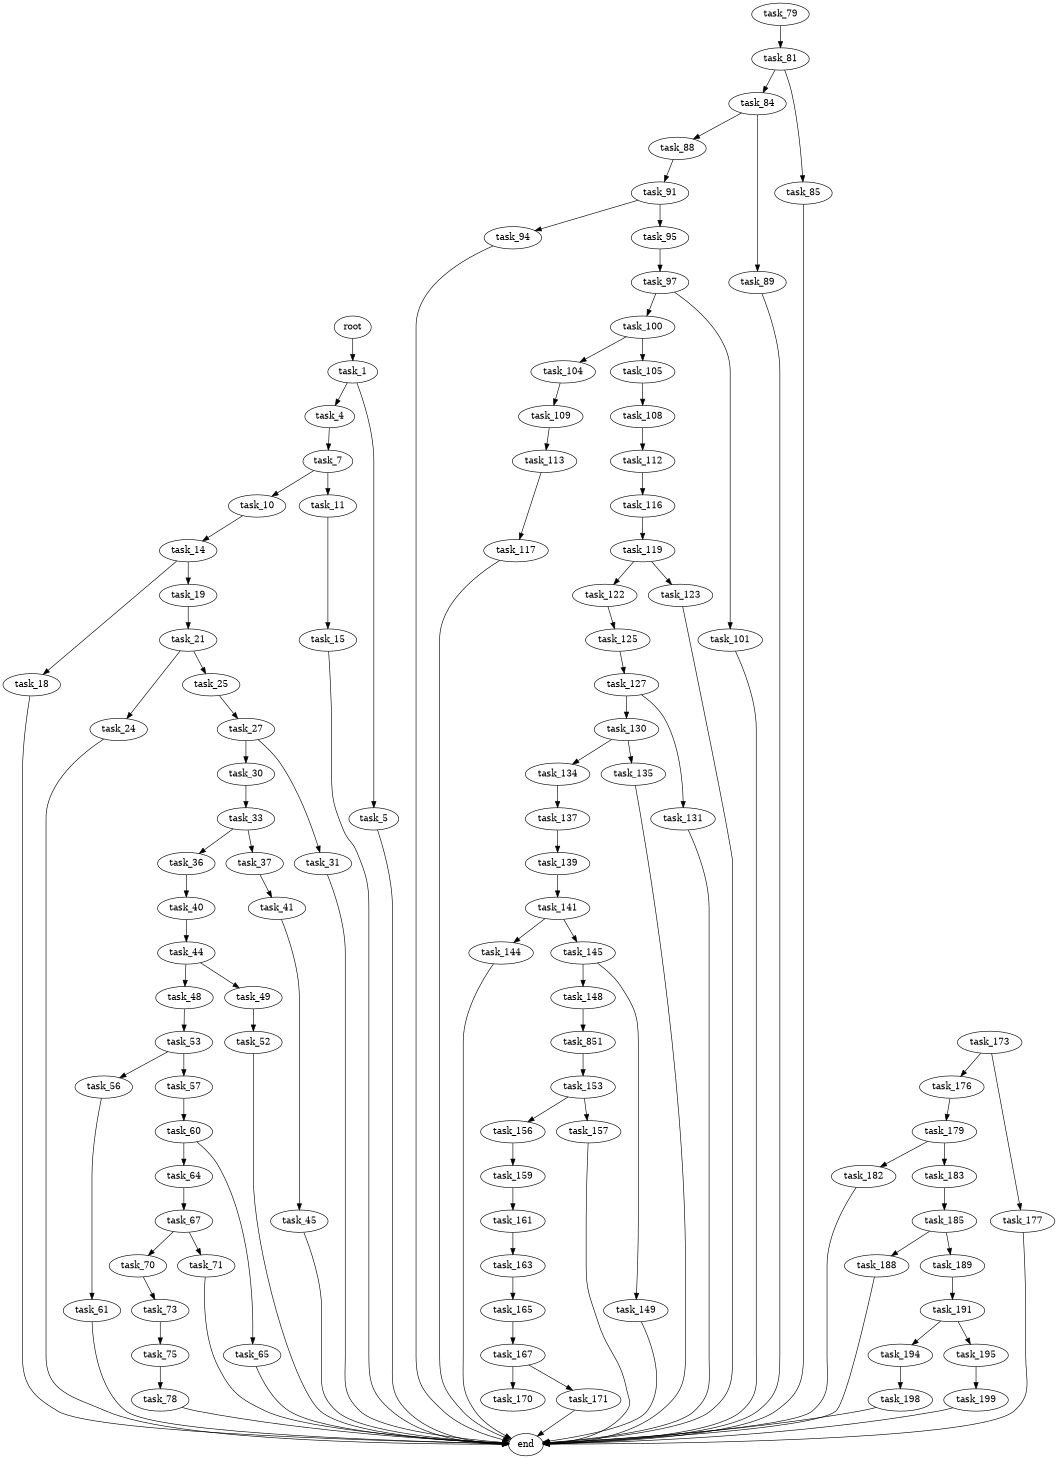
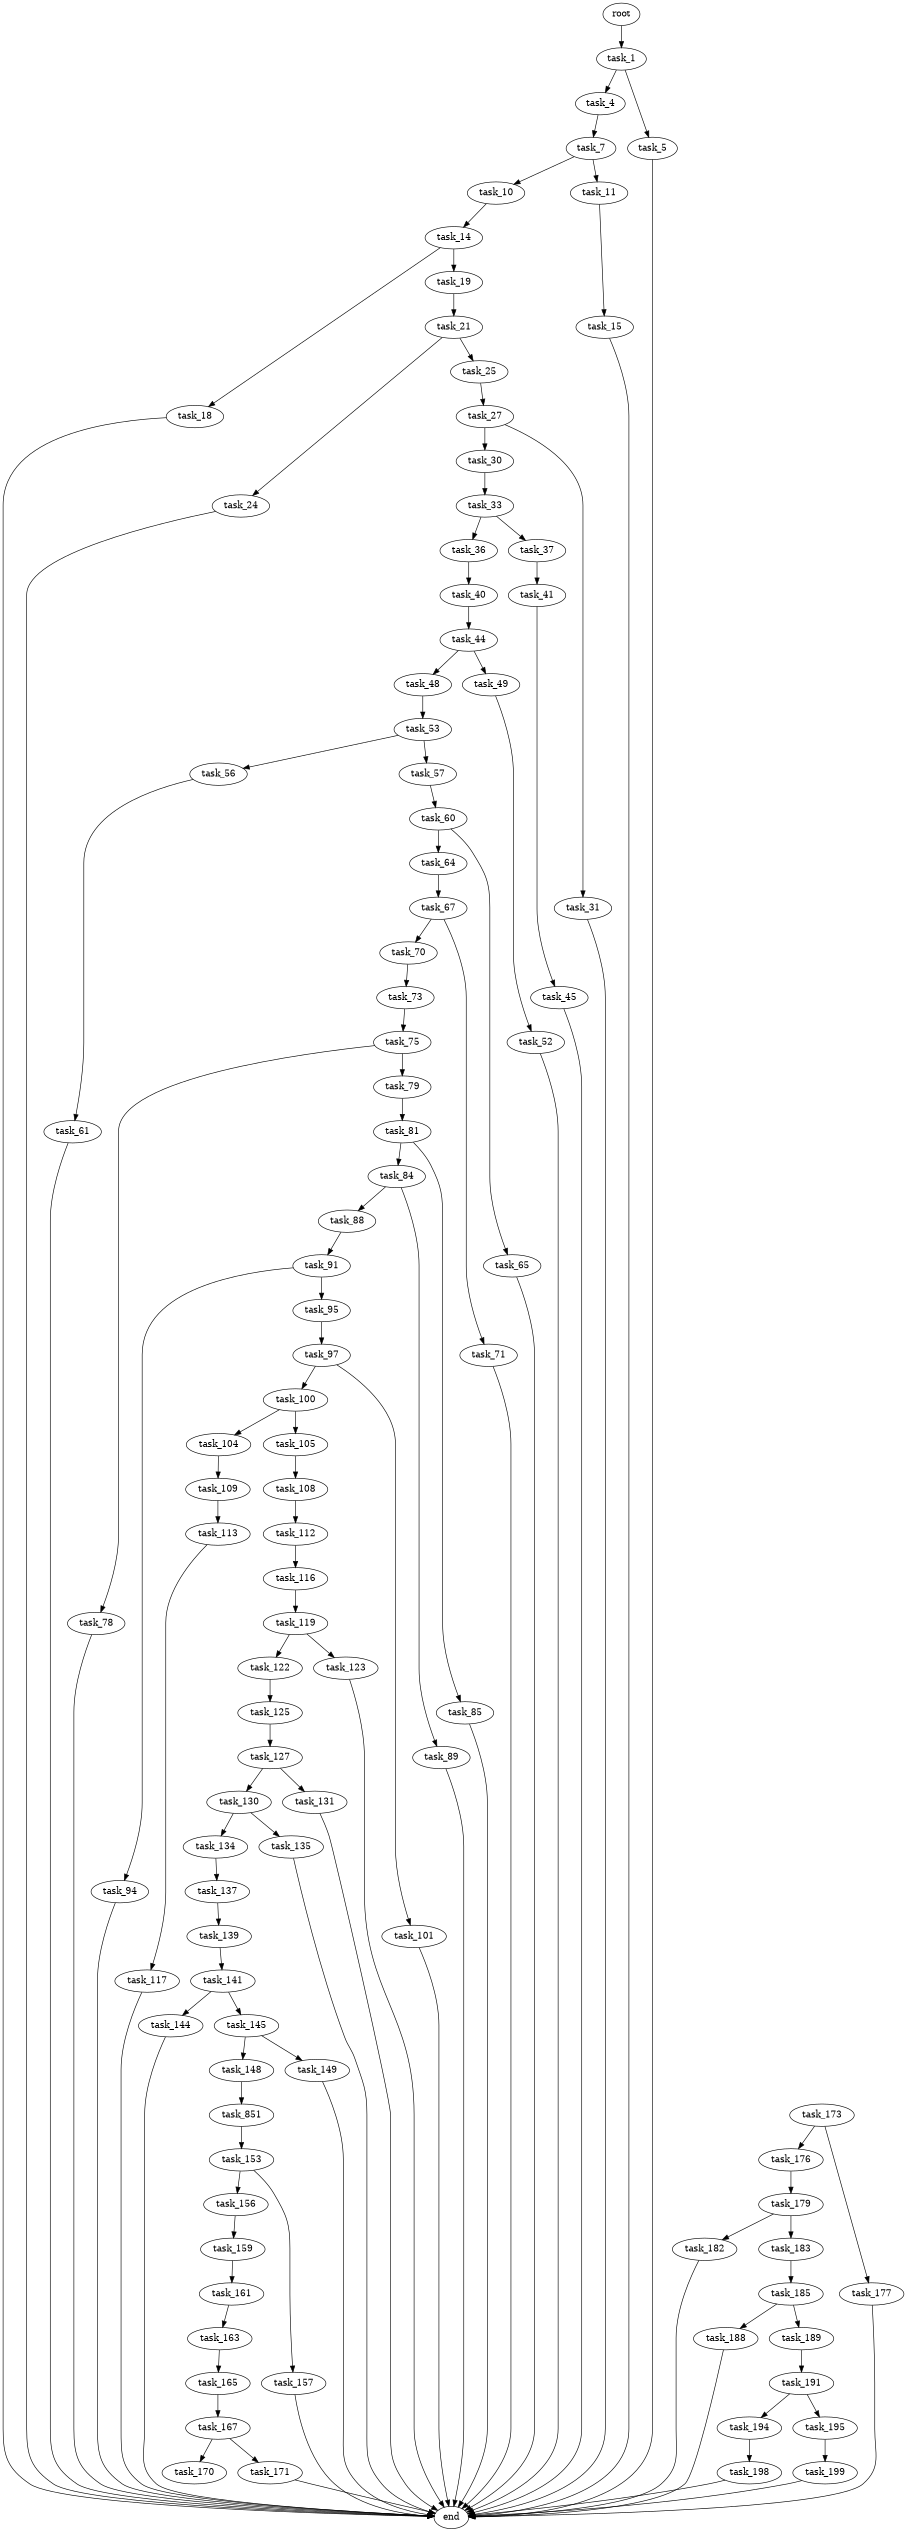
none -> (402, 1062)
